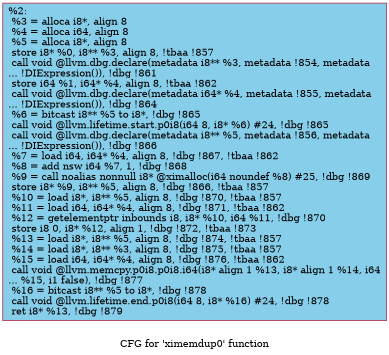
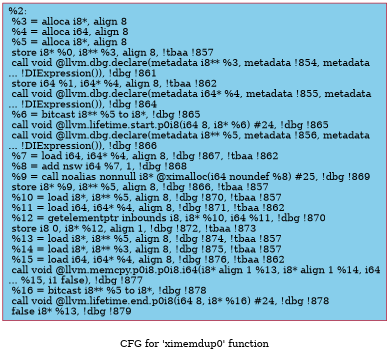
(66, 312) -> (70, 312)
